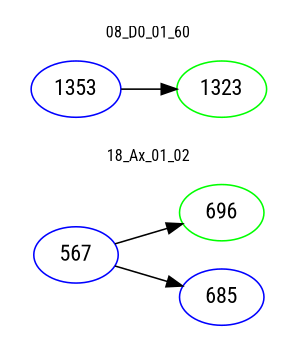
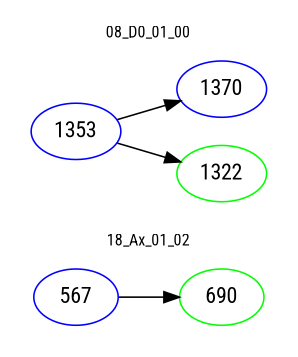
(149, 34) -> (149, 34)
none -> (222, 89)
(222, 89) -> (222, 174)
(222, 213) -> (222, 297)
(222, 297) -> none
